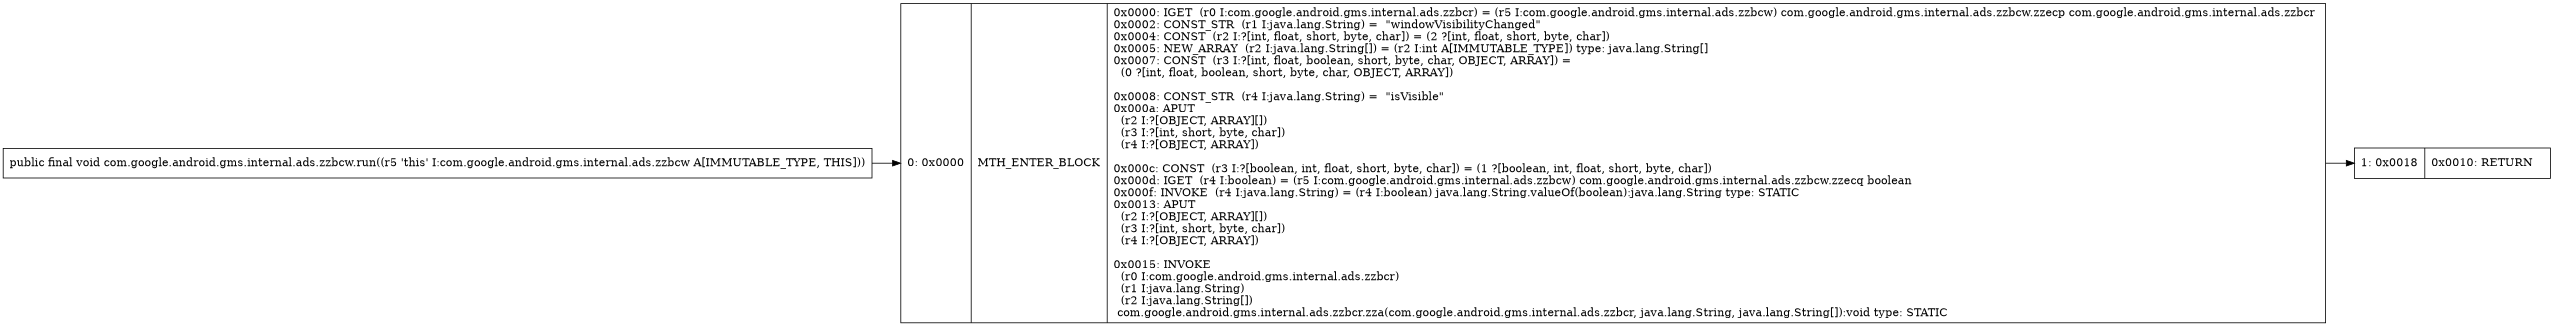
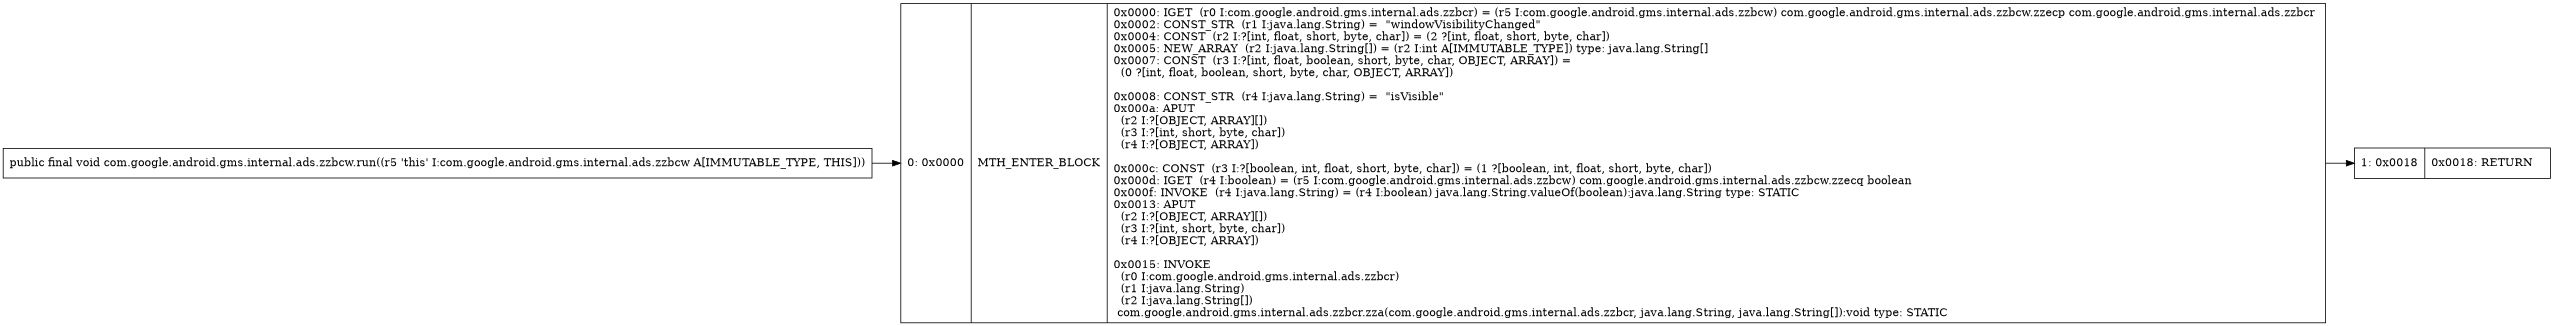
(2488, 163) -> (2488, 163)
